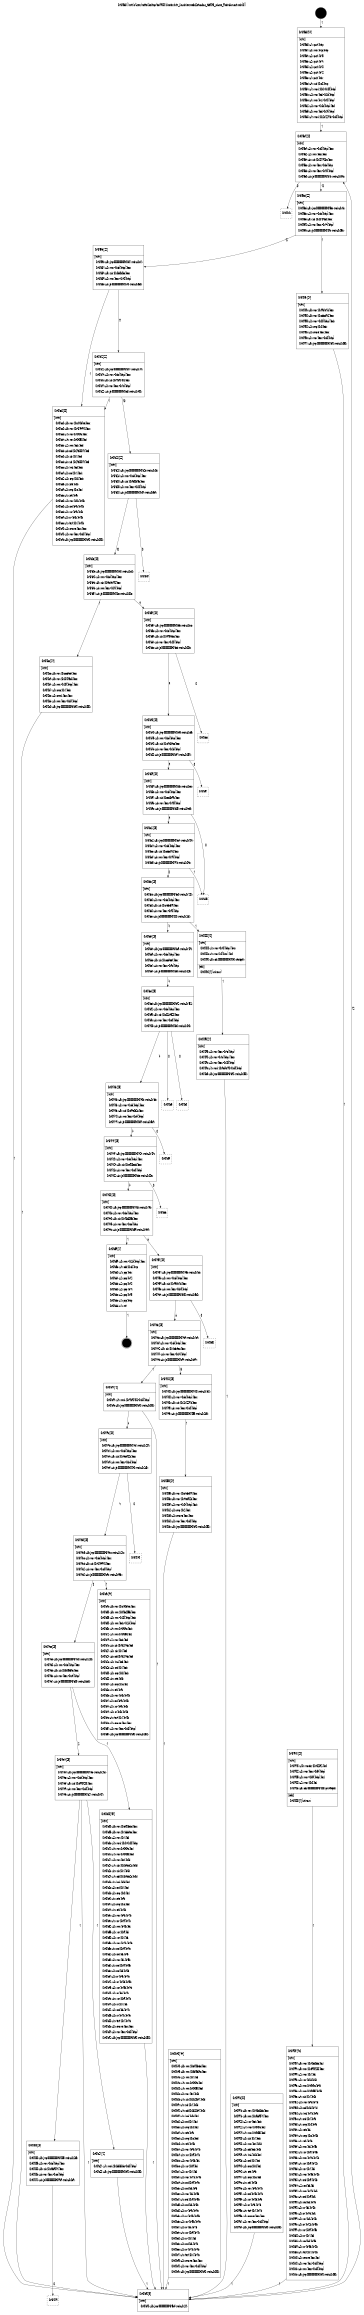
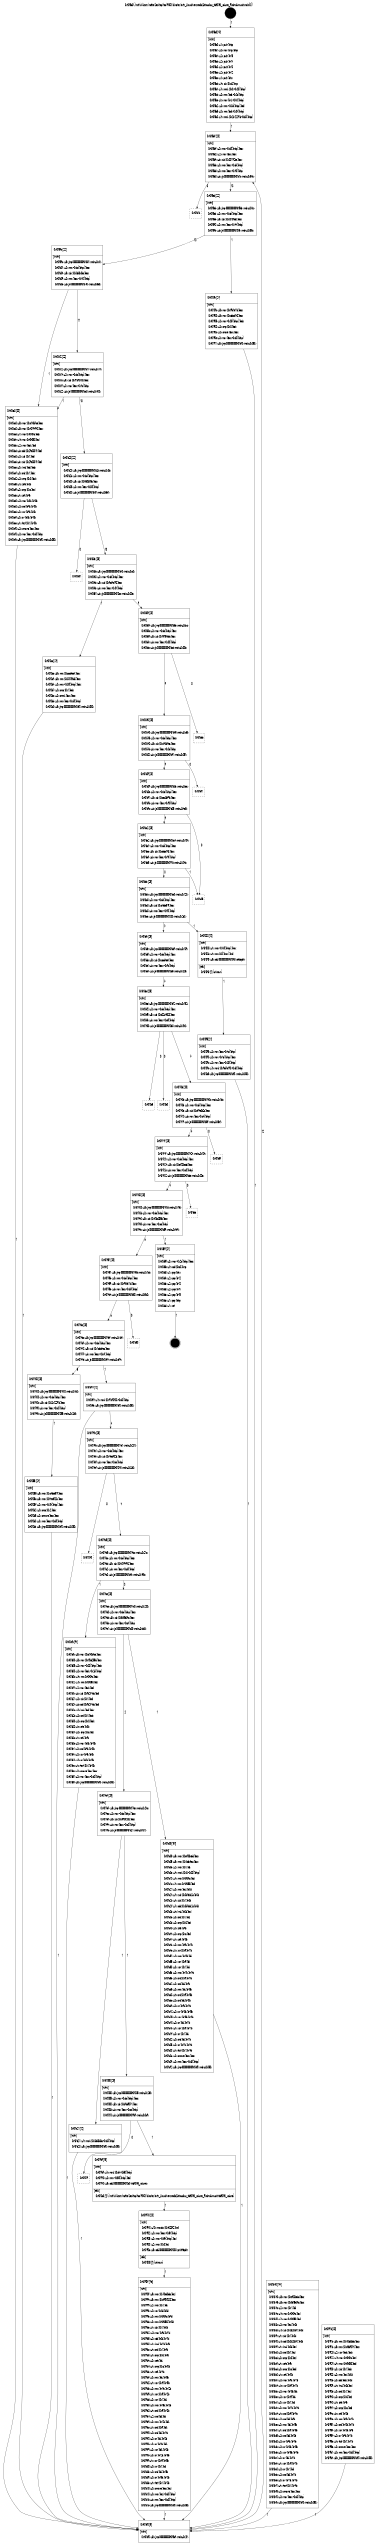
(83, 2066) -> (66, 2180)
none -> (164, 2178)
